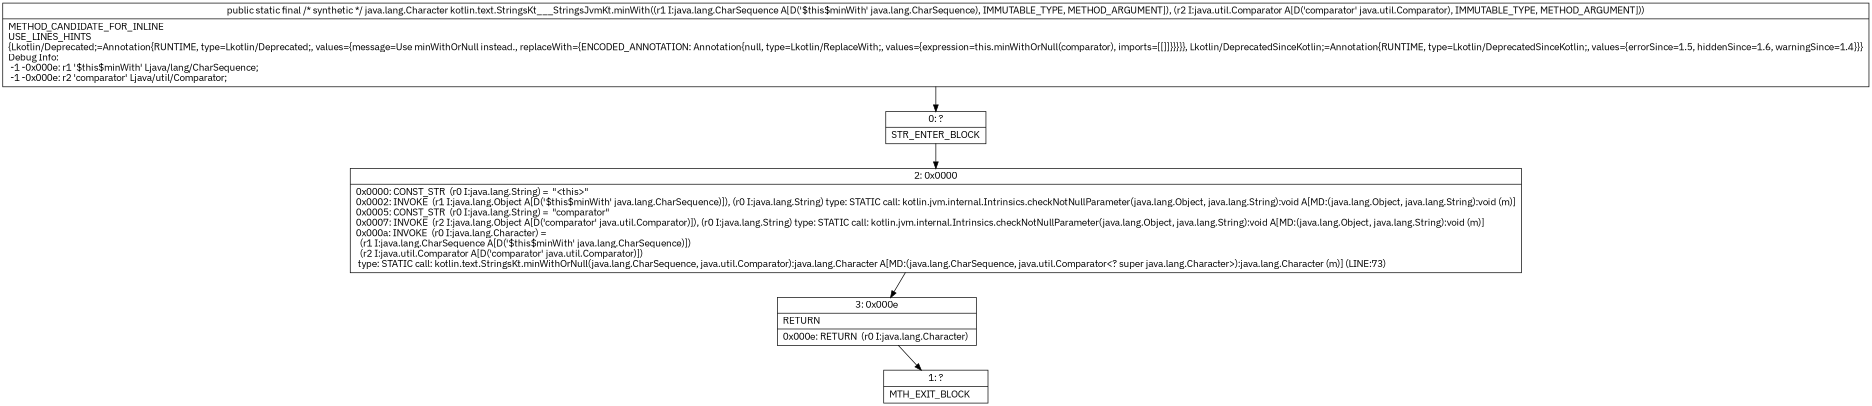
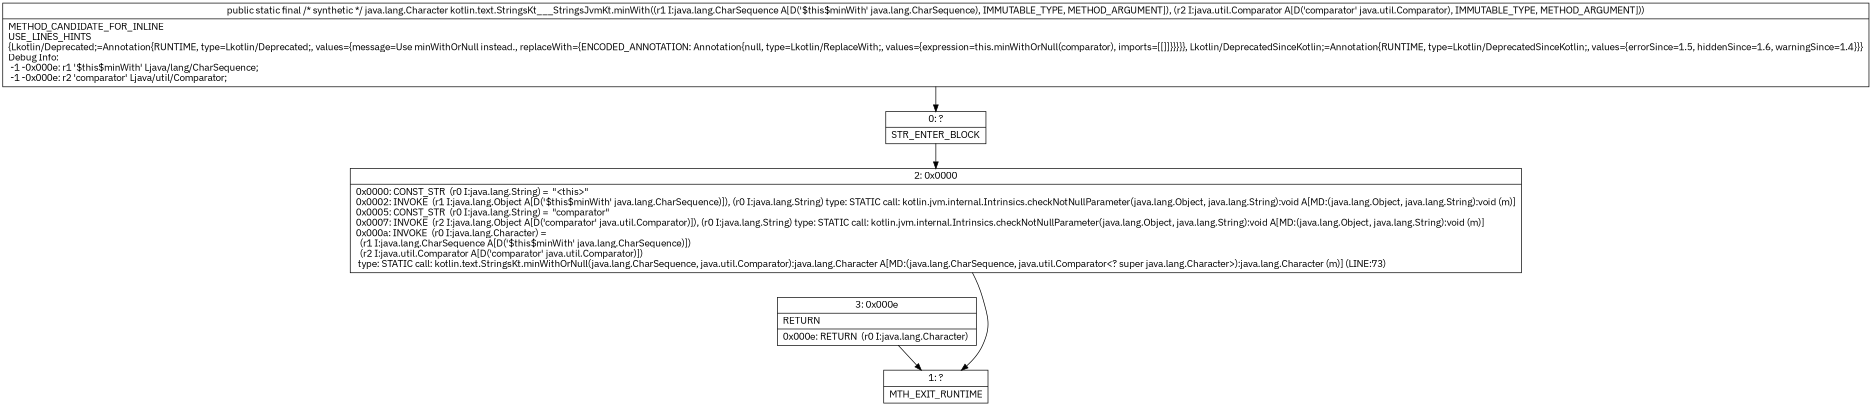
(900, 282) -> (988, 321)
(930, 395) -> (936, 395)
